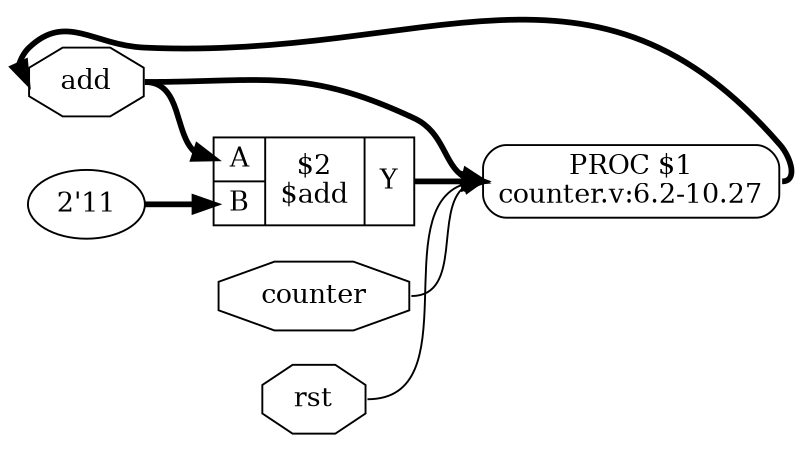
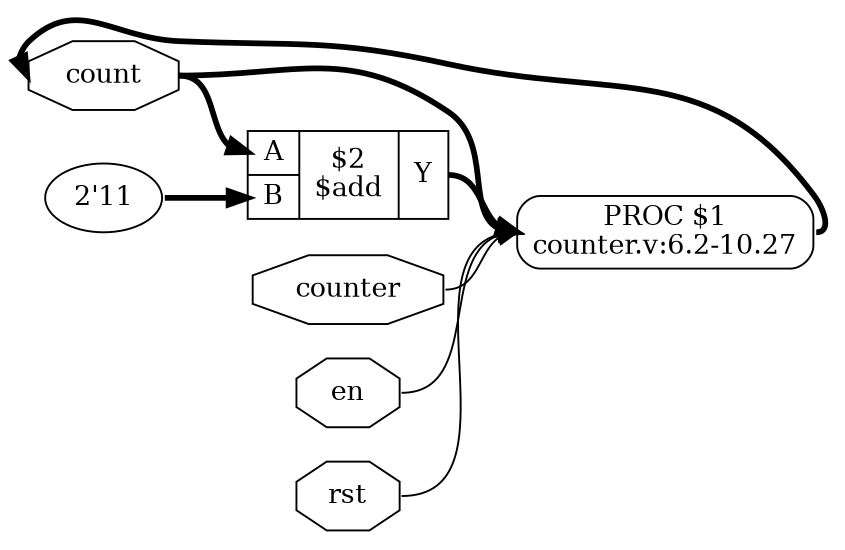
(86, 82) -> (104, 76)
none -> (348, 393)
